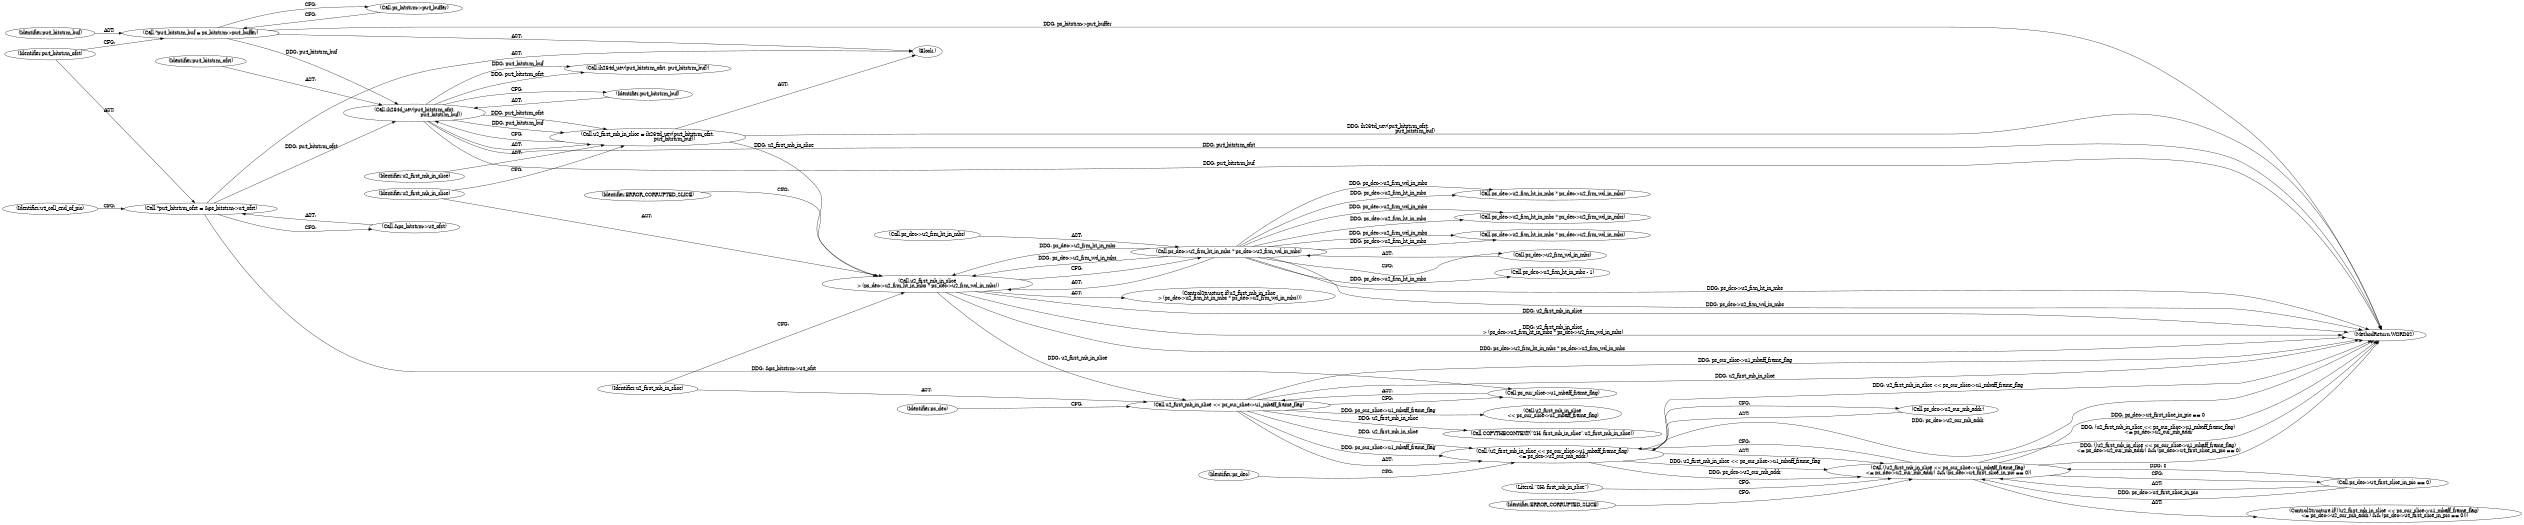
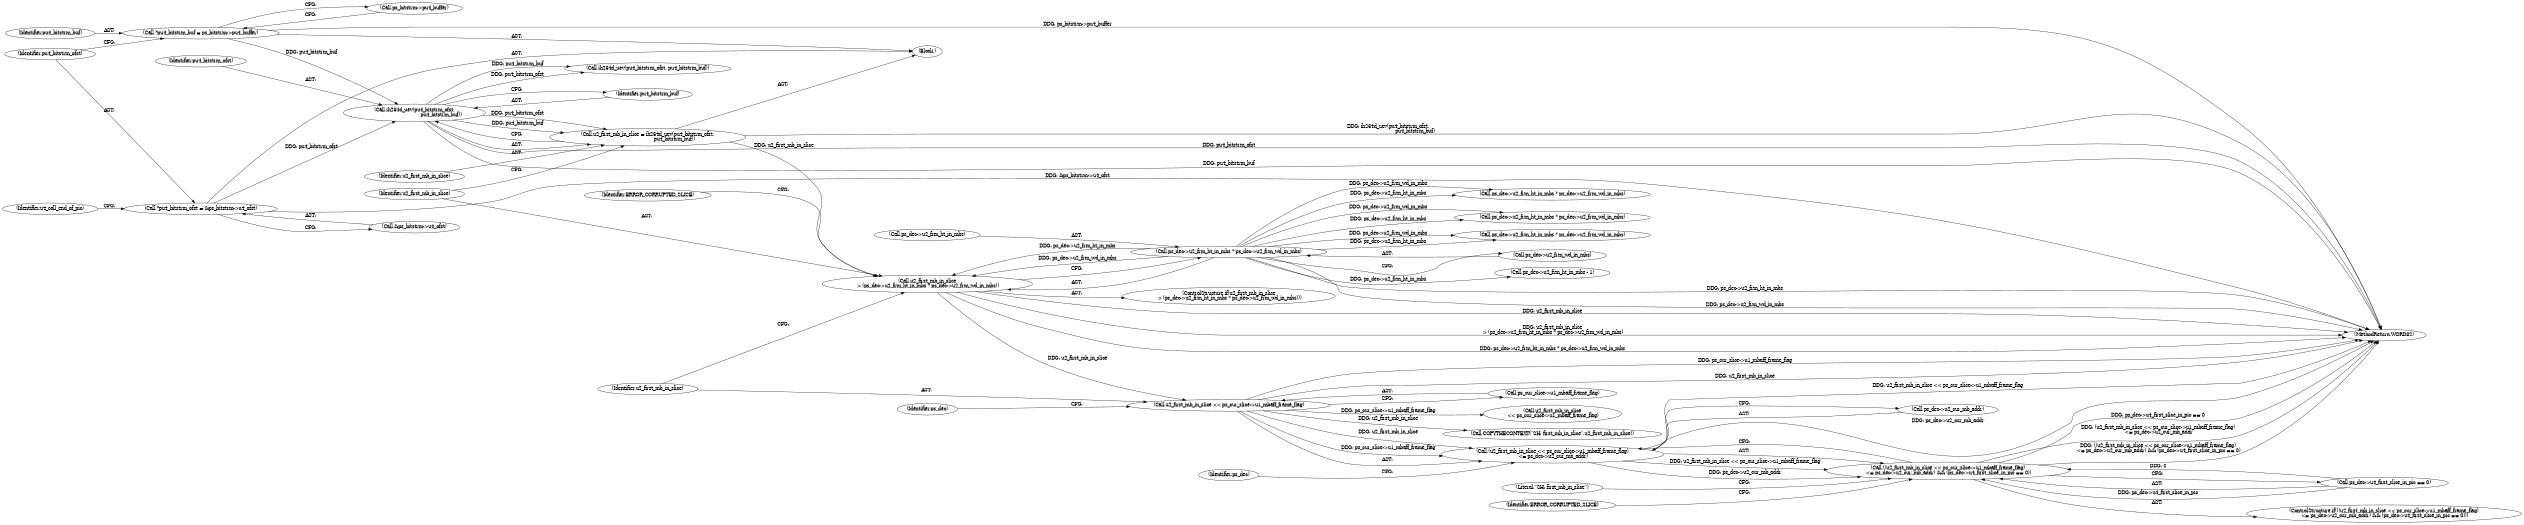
(826, 372) -> (1324, 179)
